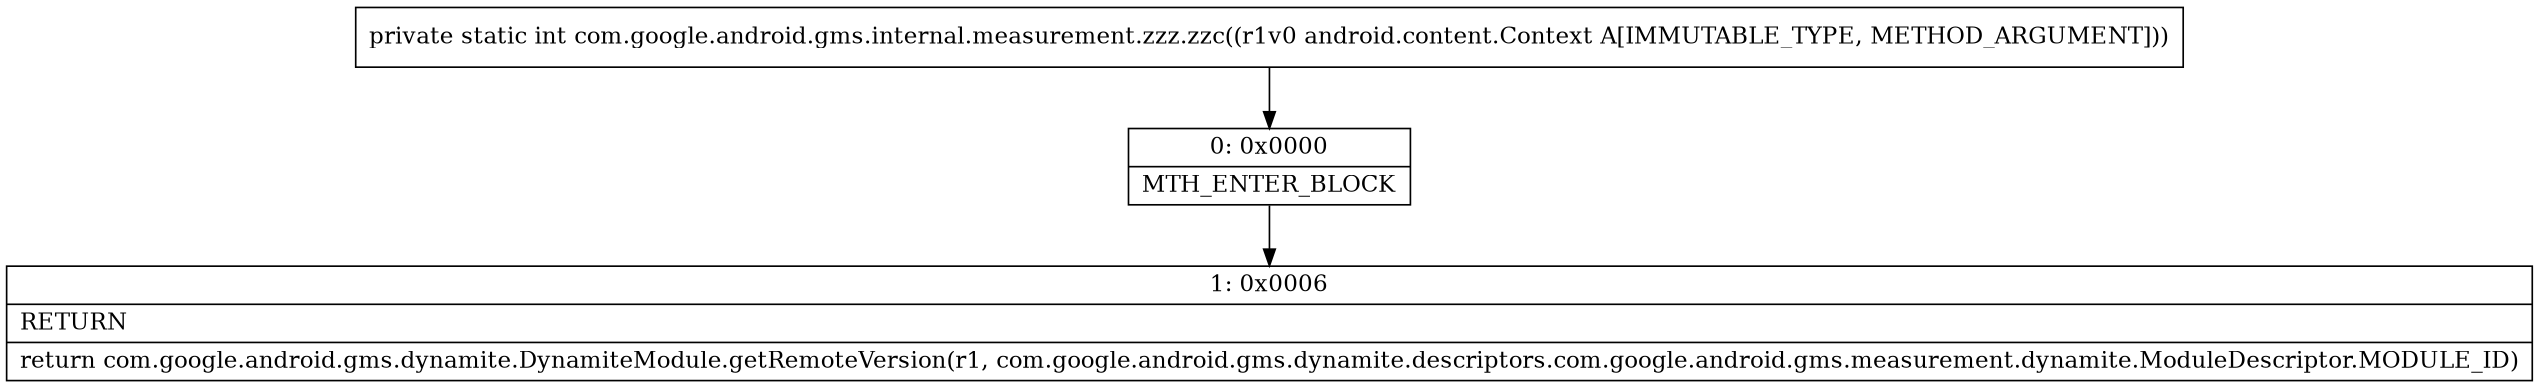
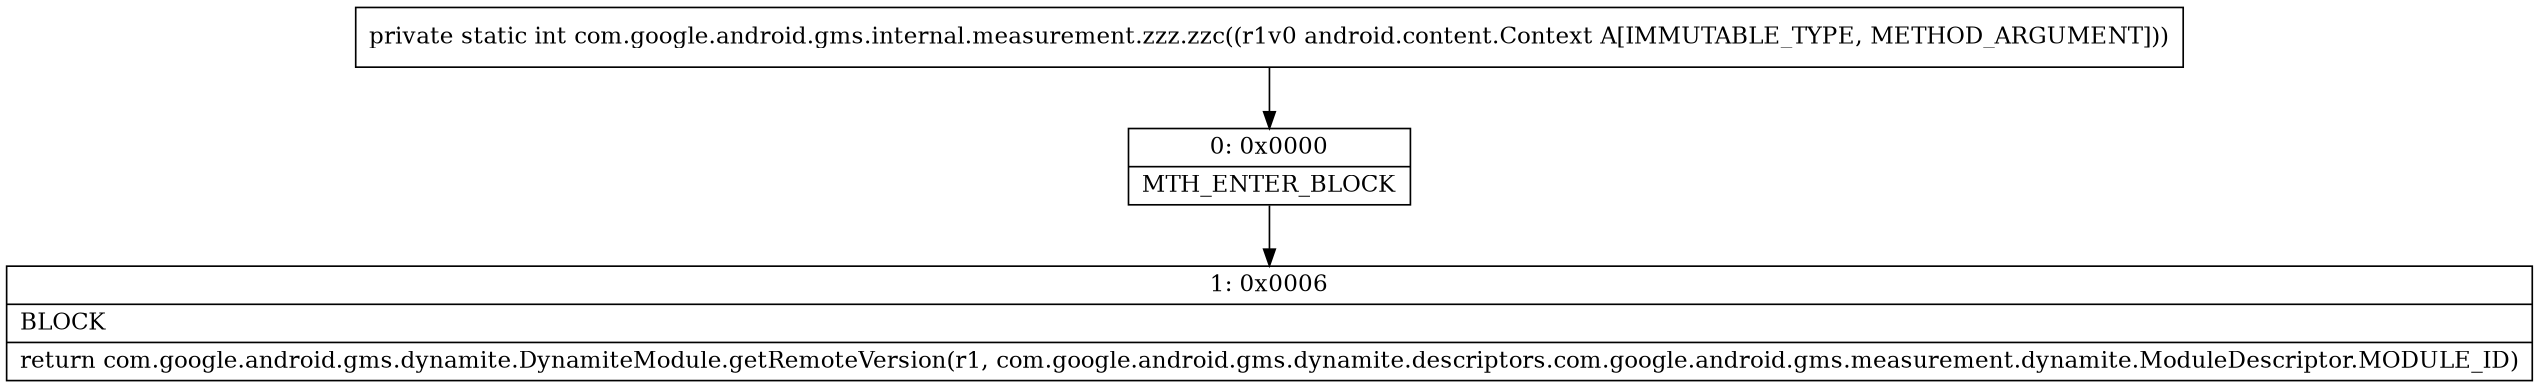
(74, 323) -> (63, 323)
